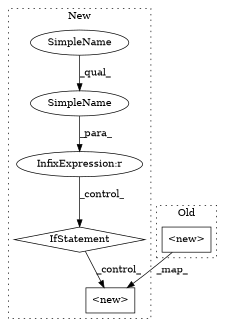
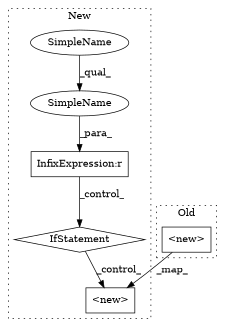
(80, 164) -> (80, 164)
